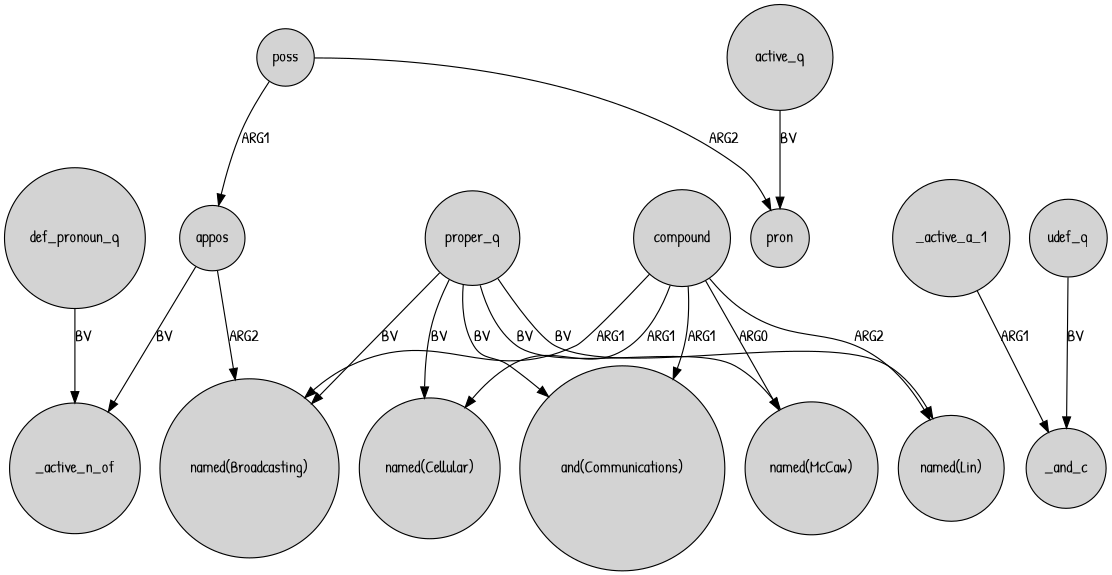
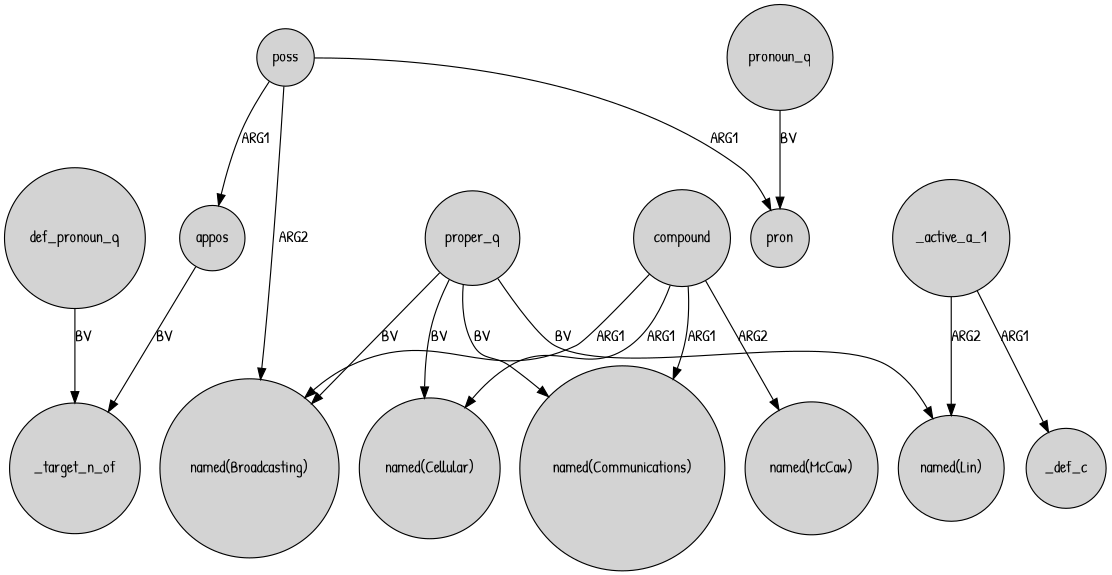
(780, 57) -> (780, 57)
(724, 139) -> (724, 139)
(1068, 238) -> none
(225, 320) -> (274, 227)
(754, 337) -> (754, 337)
(822, 337) -> (951, 350)
(615, 358) -> none
(75, 468) -> (75, 468)
(622, 468) -> (622, 468)
(1066, 468) -> (1066, 468)
